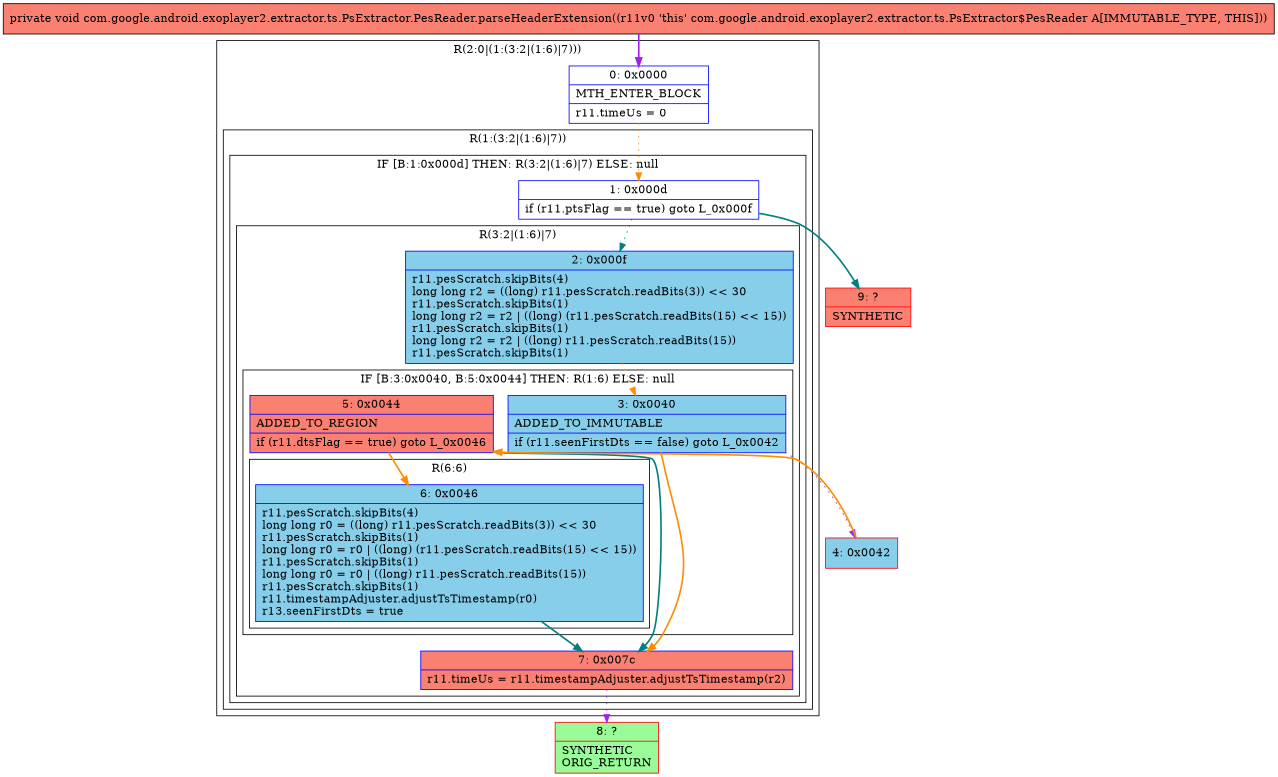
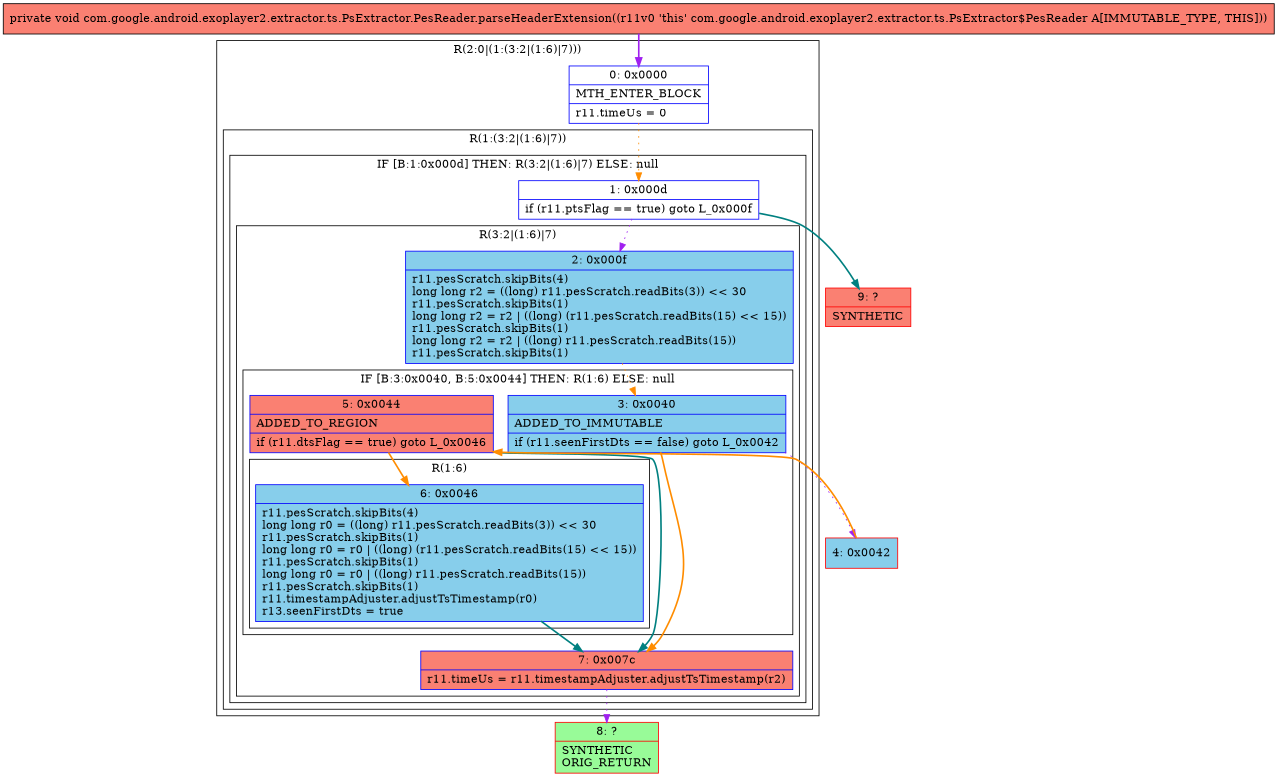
(627, 231) -> (627, 231)
(449, 469) -> (449, 469)
